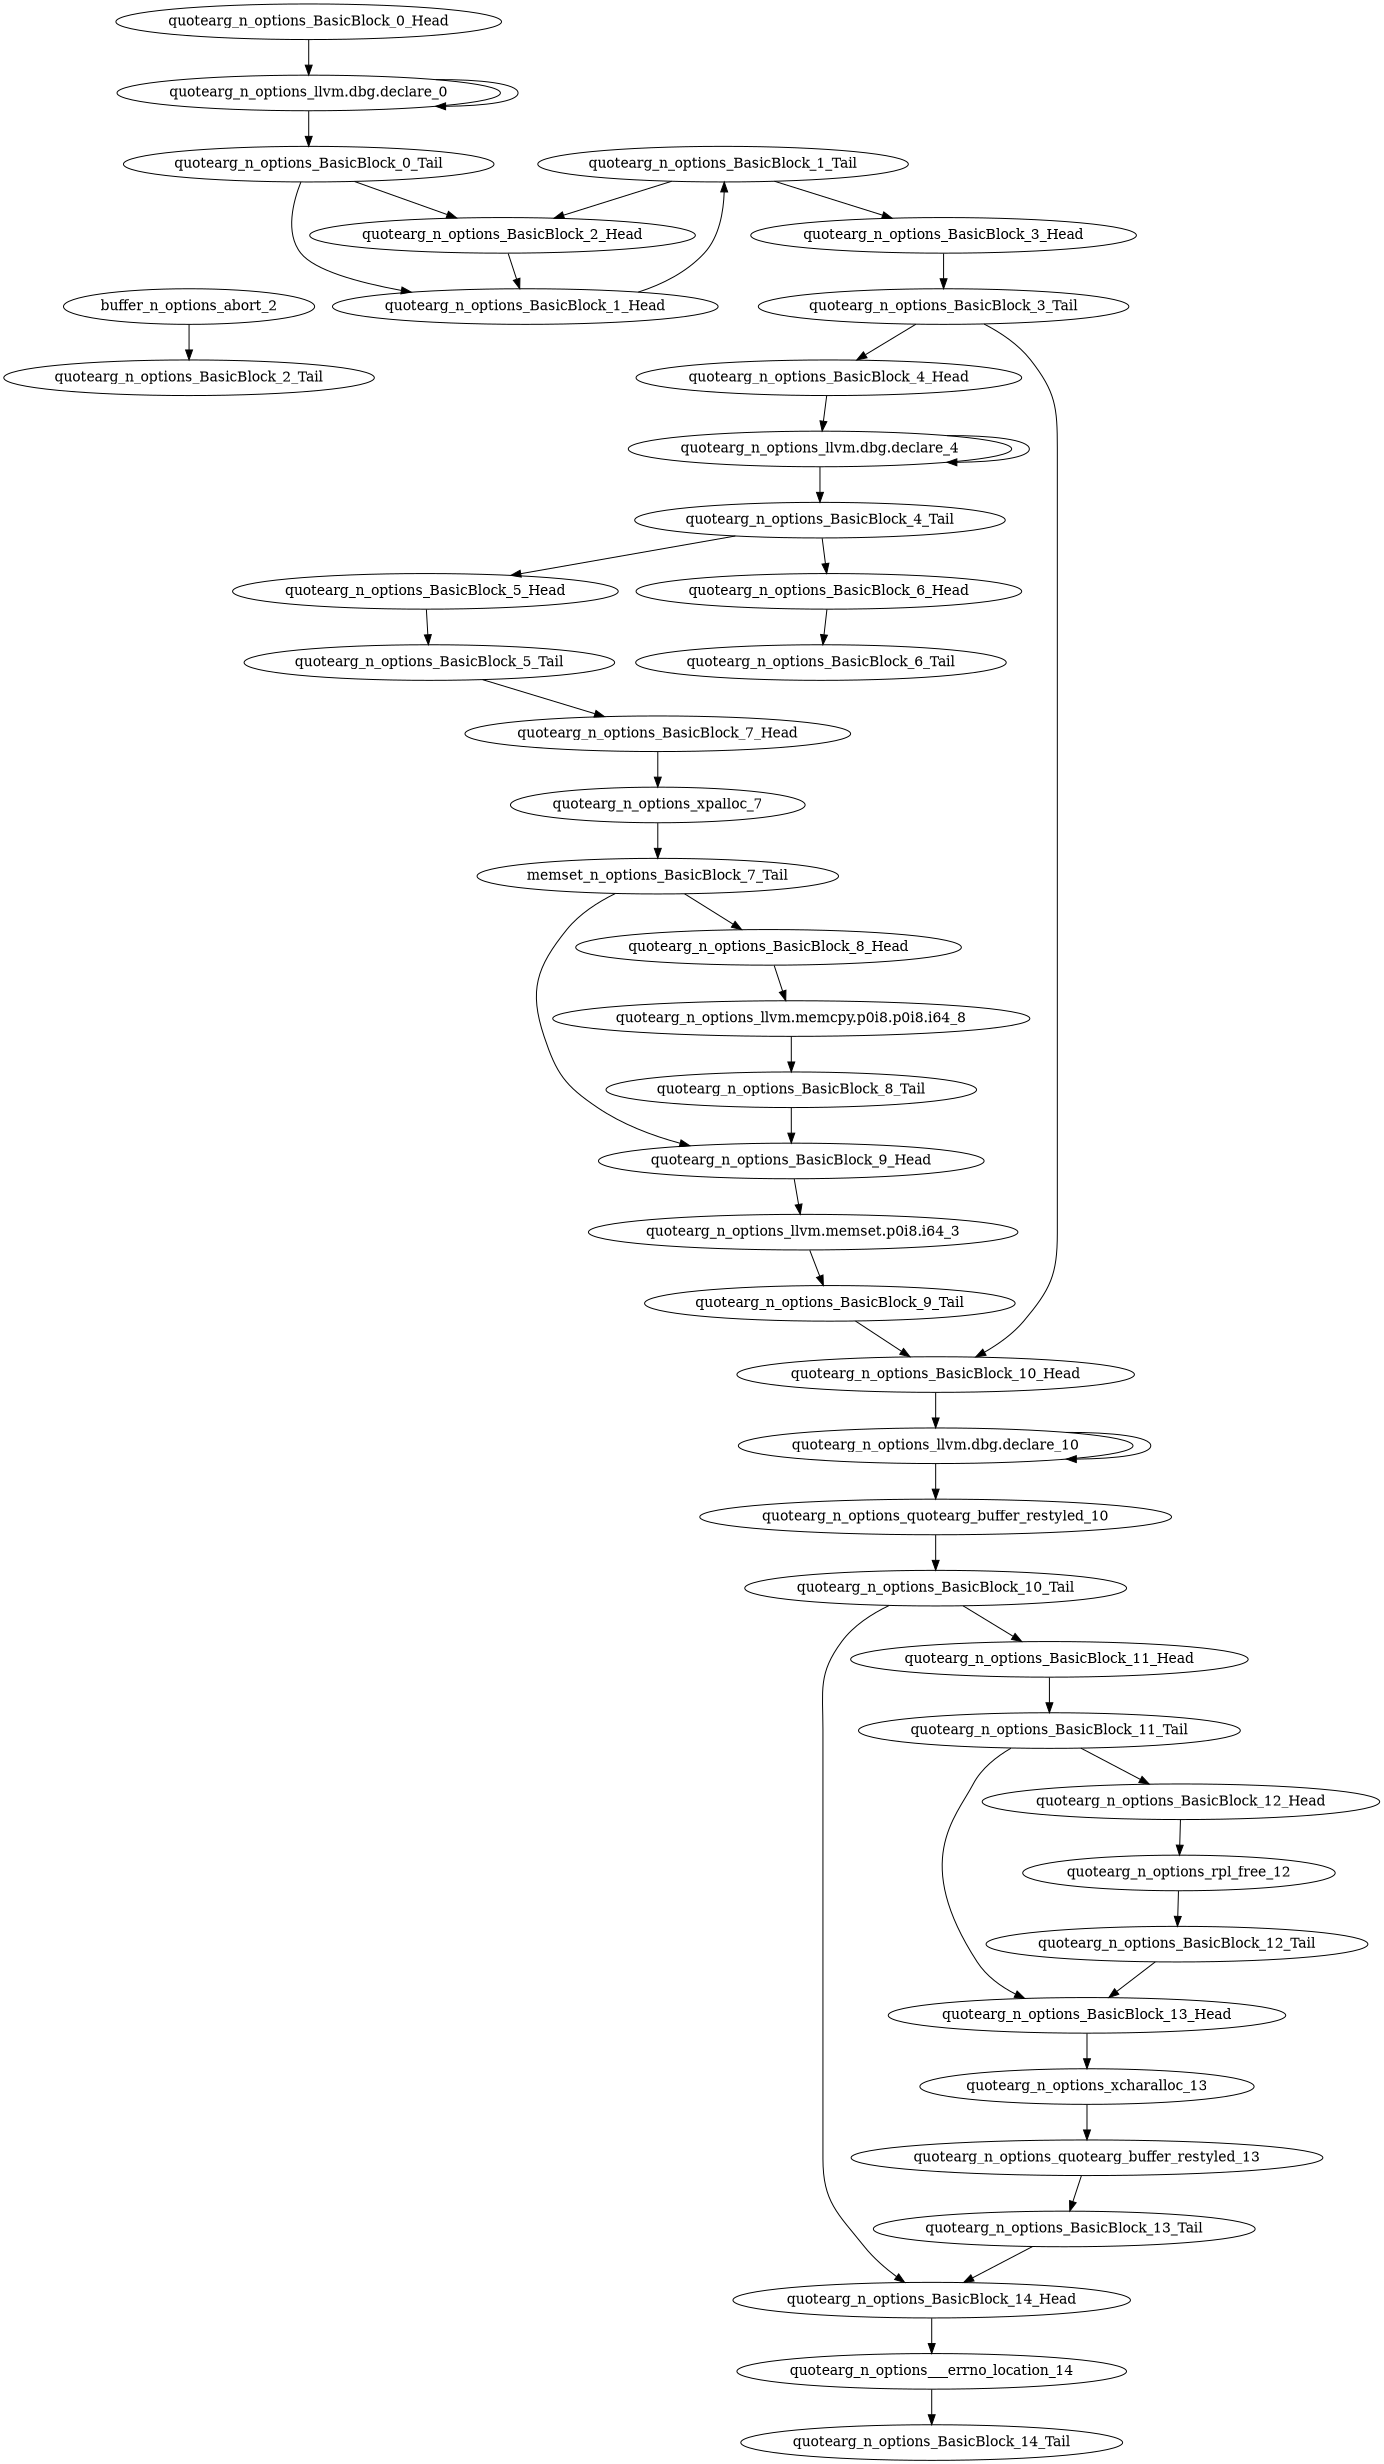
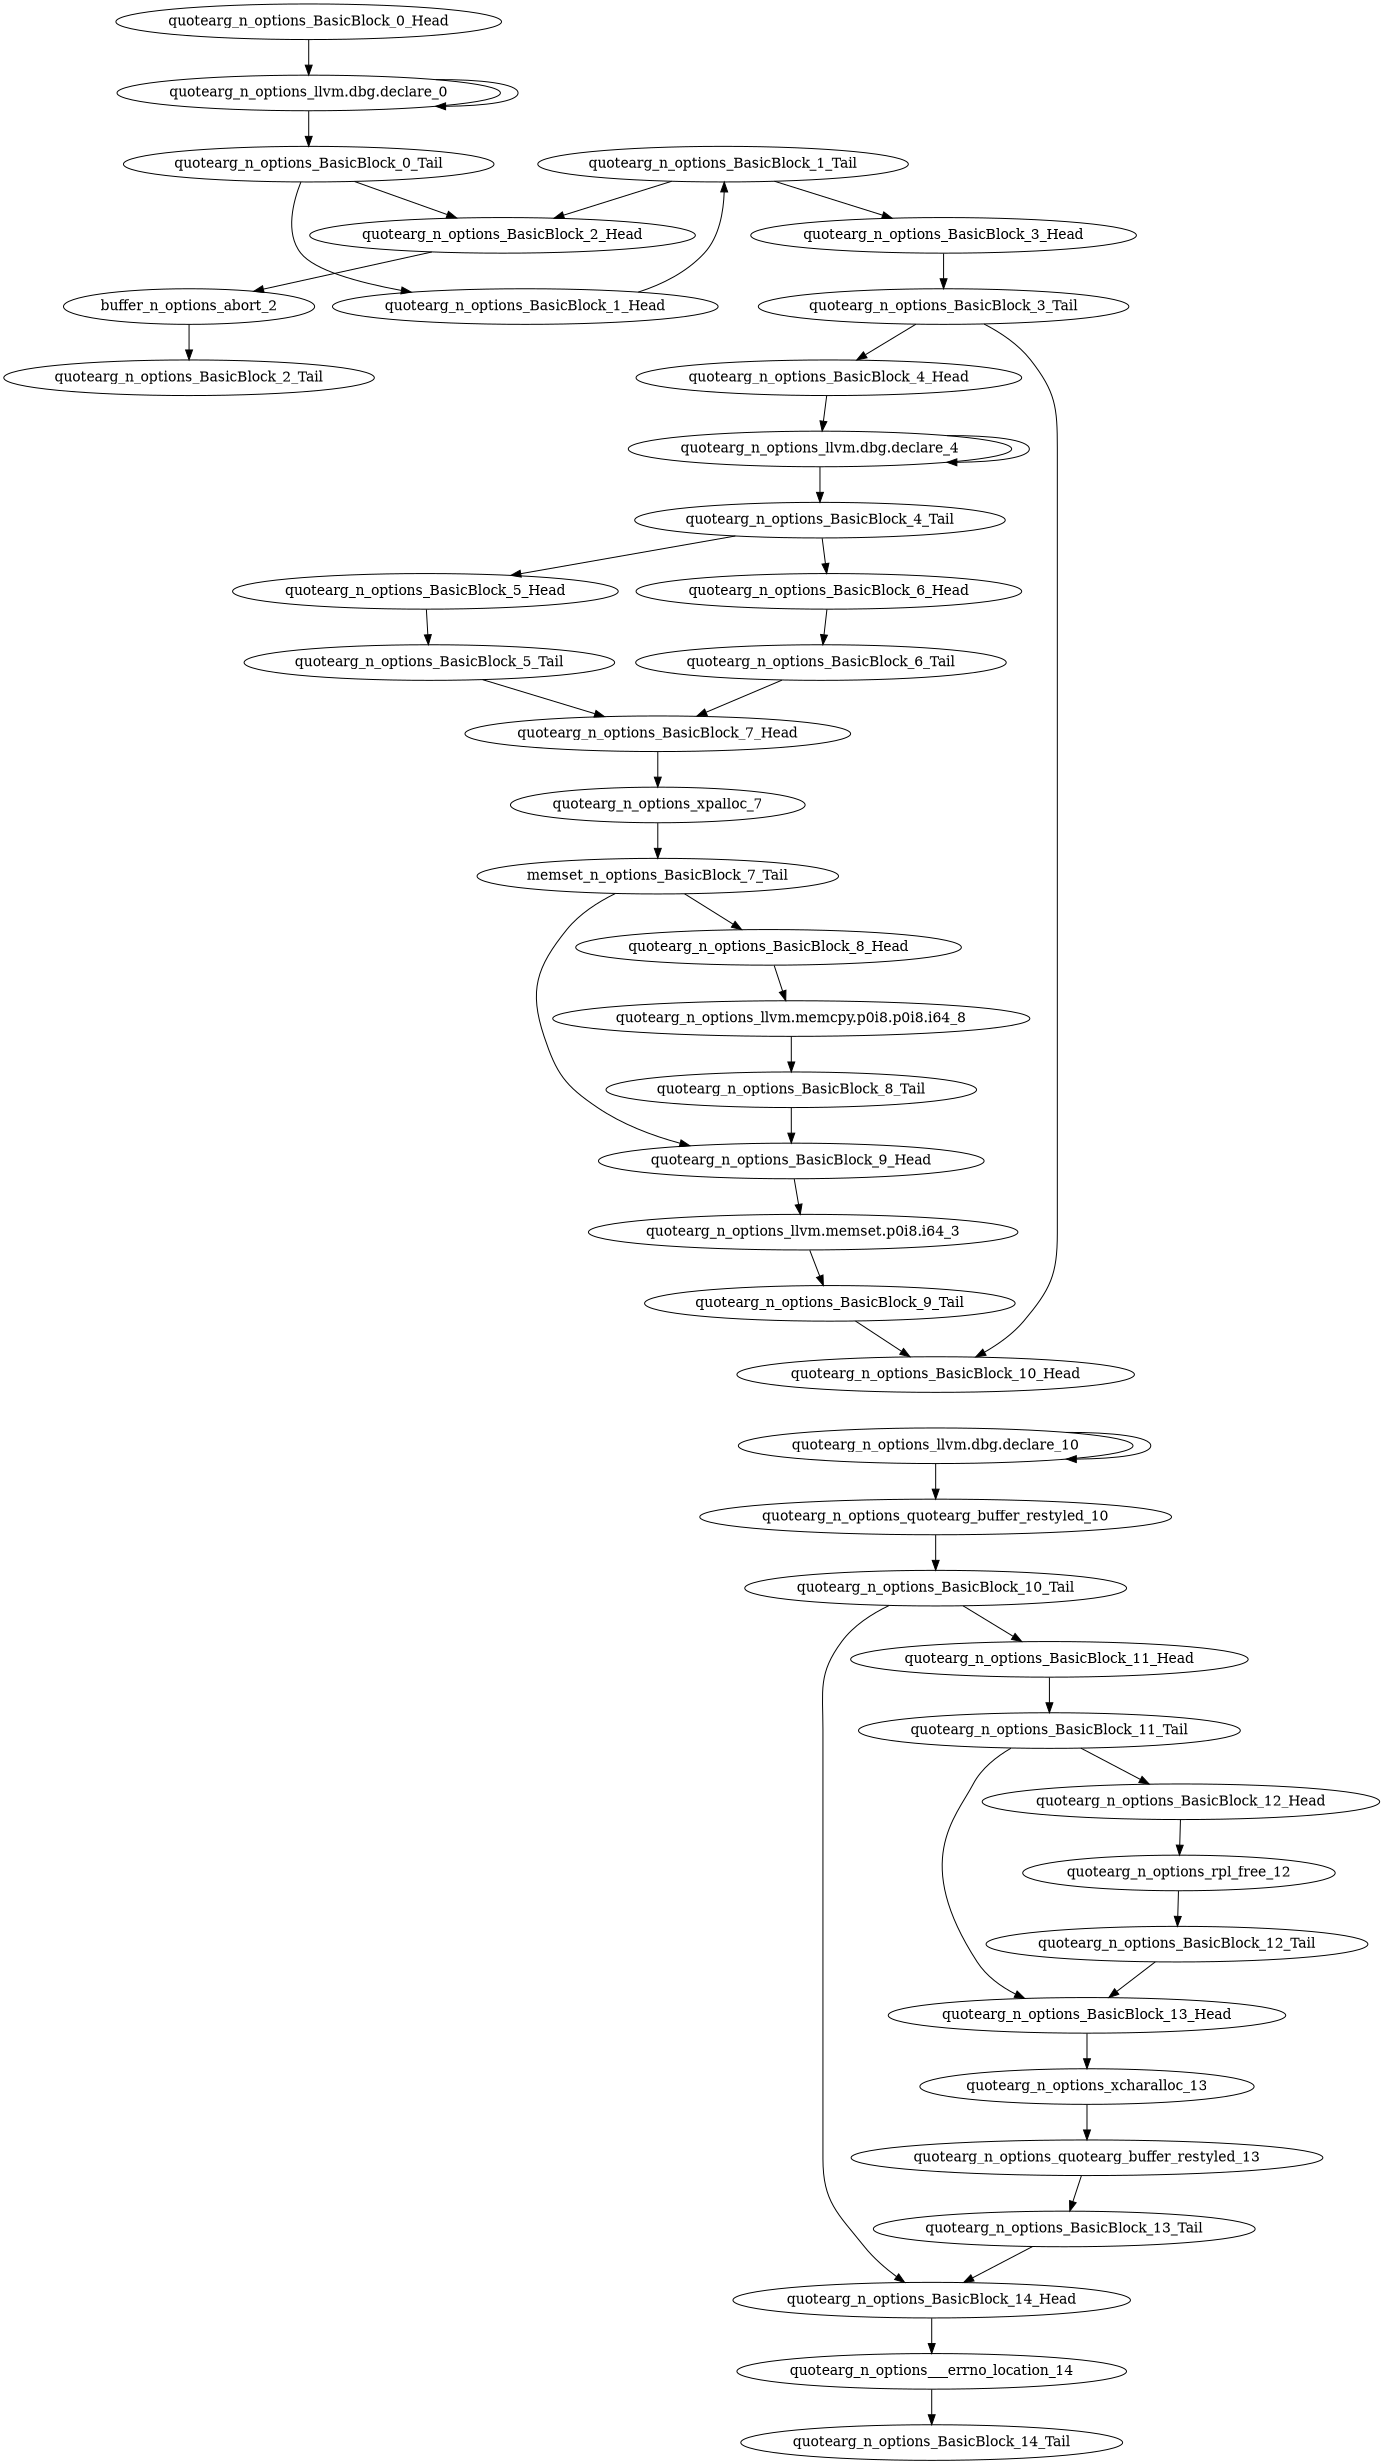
(512, 266) -> (348, 271)
none -> (744, 696)
(936, 1405) -> none
